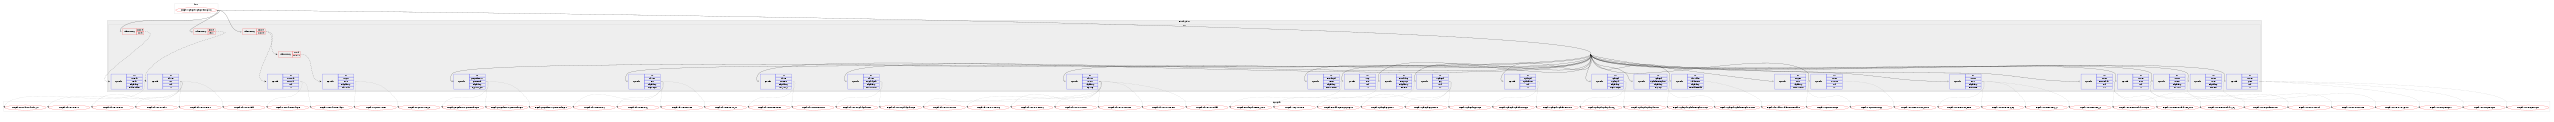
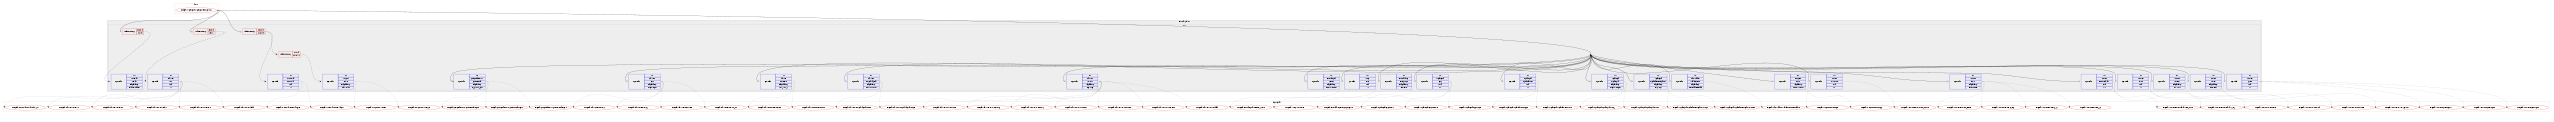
(2134, 108) -> none
(2266, 108) -> (2266, 108)
